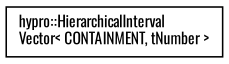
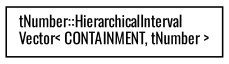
(114, 32) -> (114, 32)
